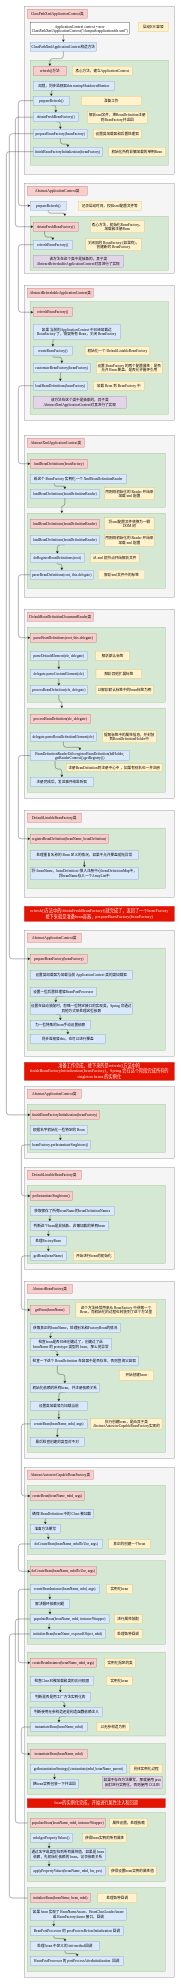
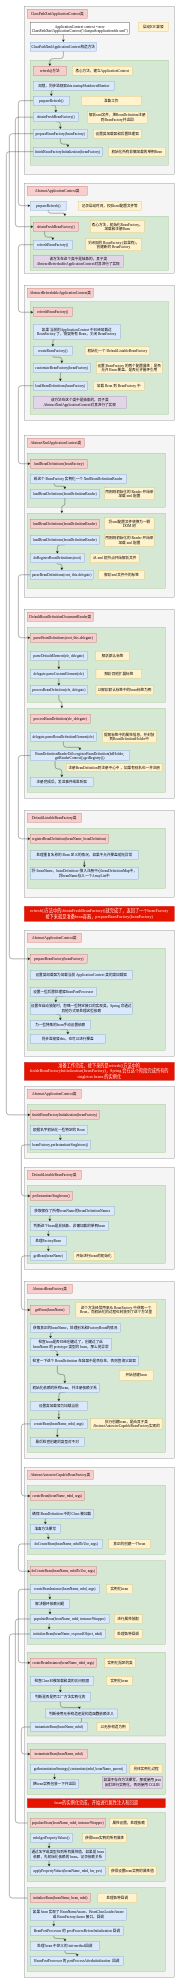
(121, 575) -> (121, 575)
(66, 1712) -> (81, 1713)
